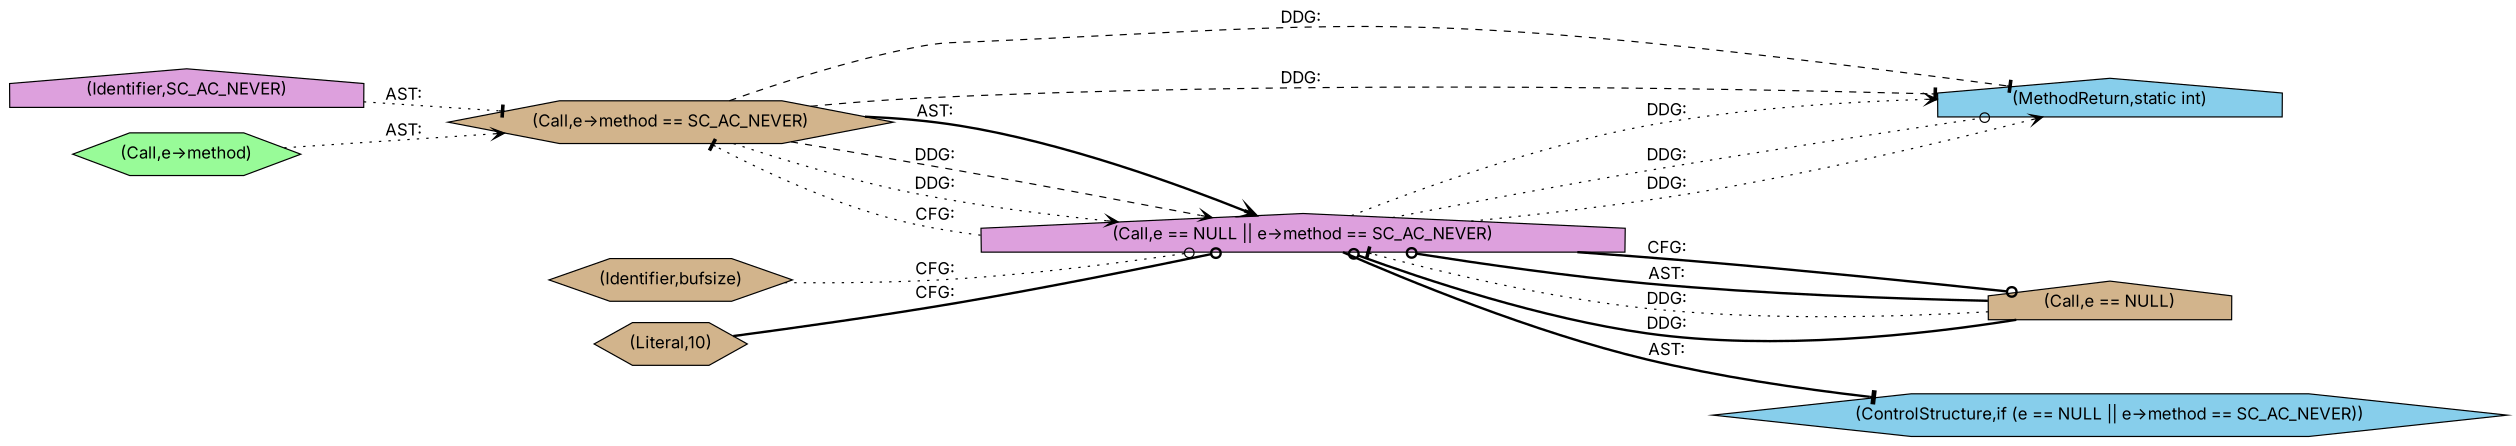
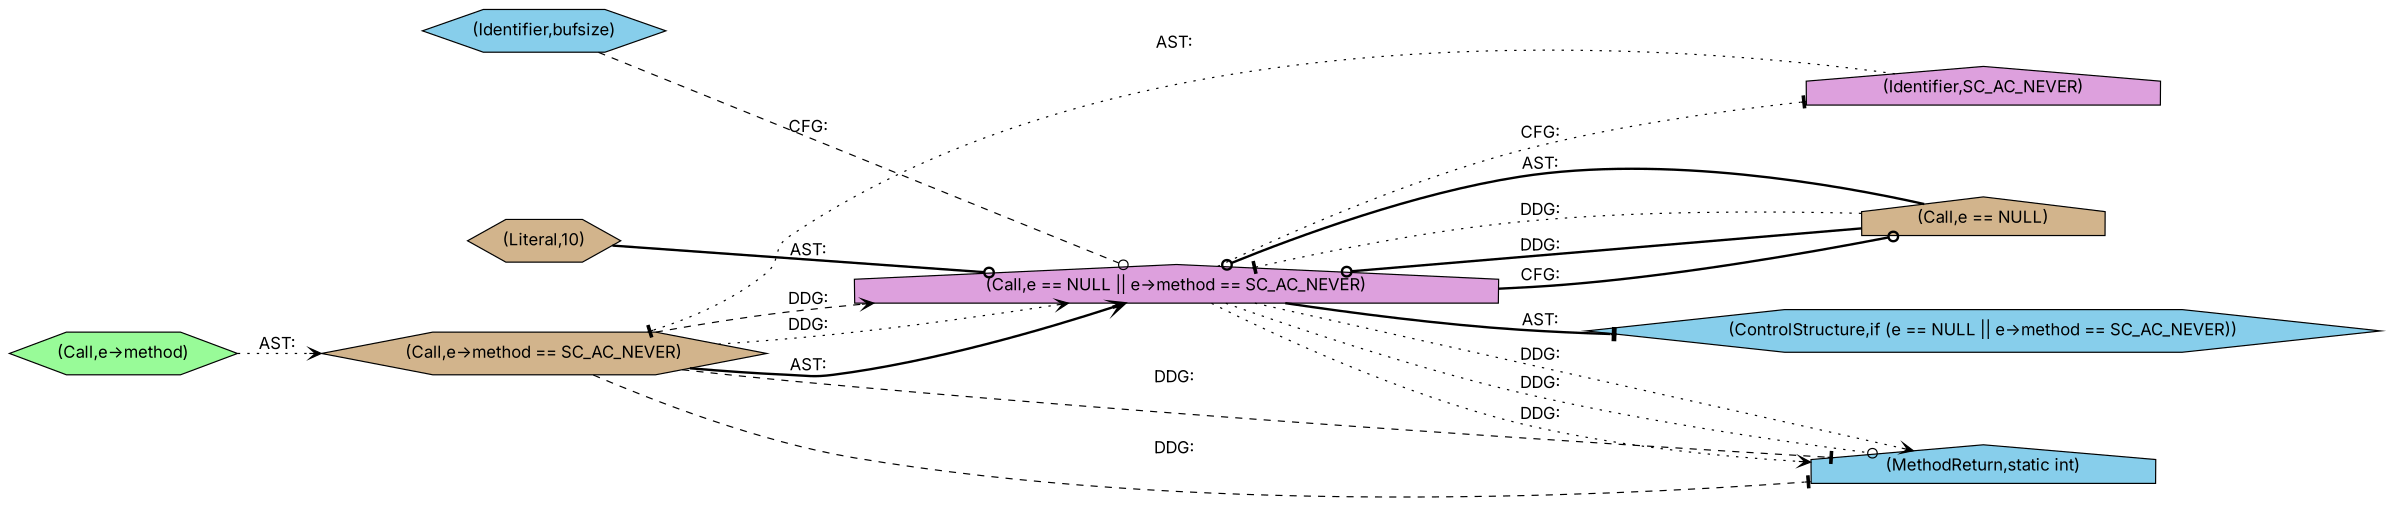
(844, 203) -> (1501, 156)
(985, 277) -> (859, 158)
(671, 280) -> (544, 31)
(937, 294) -> (811, 251)
